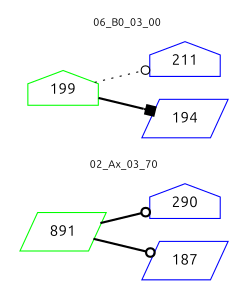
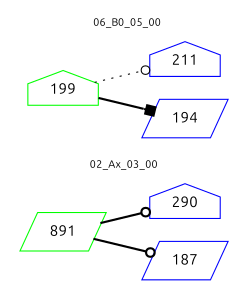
(127, 23) -> (127, 23)
(124, 165) -> (124, 165)
